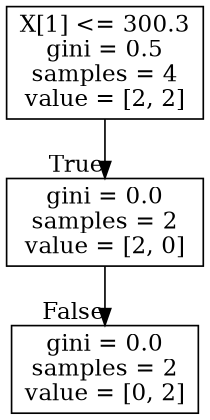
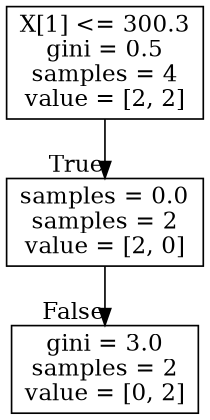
(105, 222) -> (105, 222)
(105, 369) -> (105, 369)
